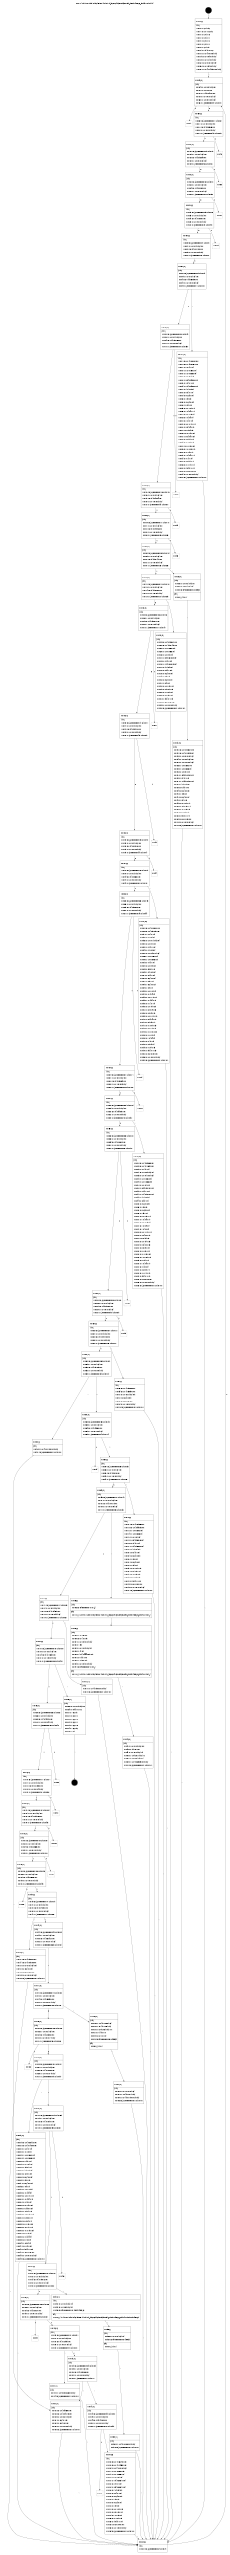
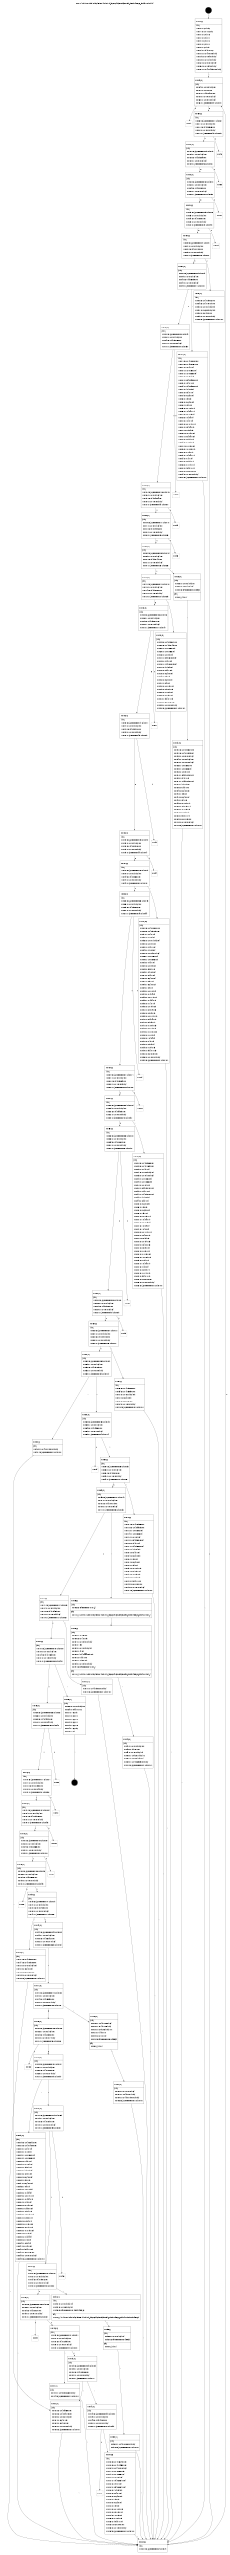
none -> (209, 307)
